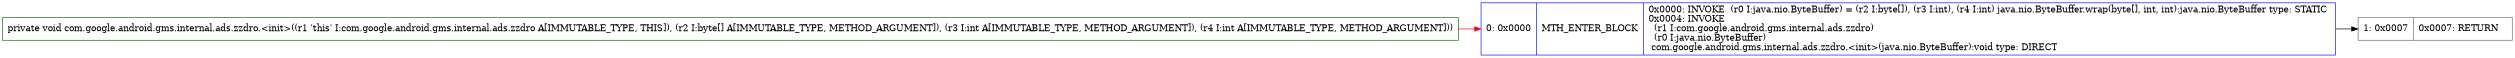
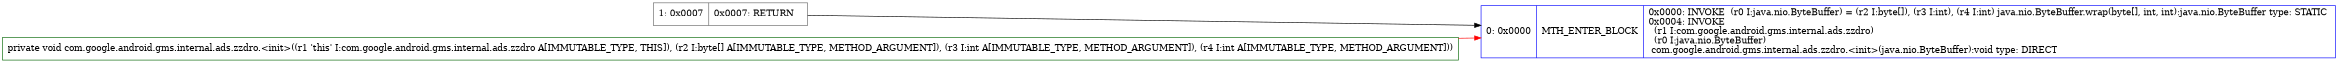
(2344, 29) -> (1141, 20)
